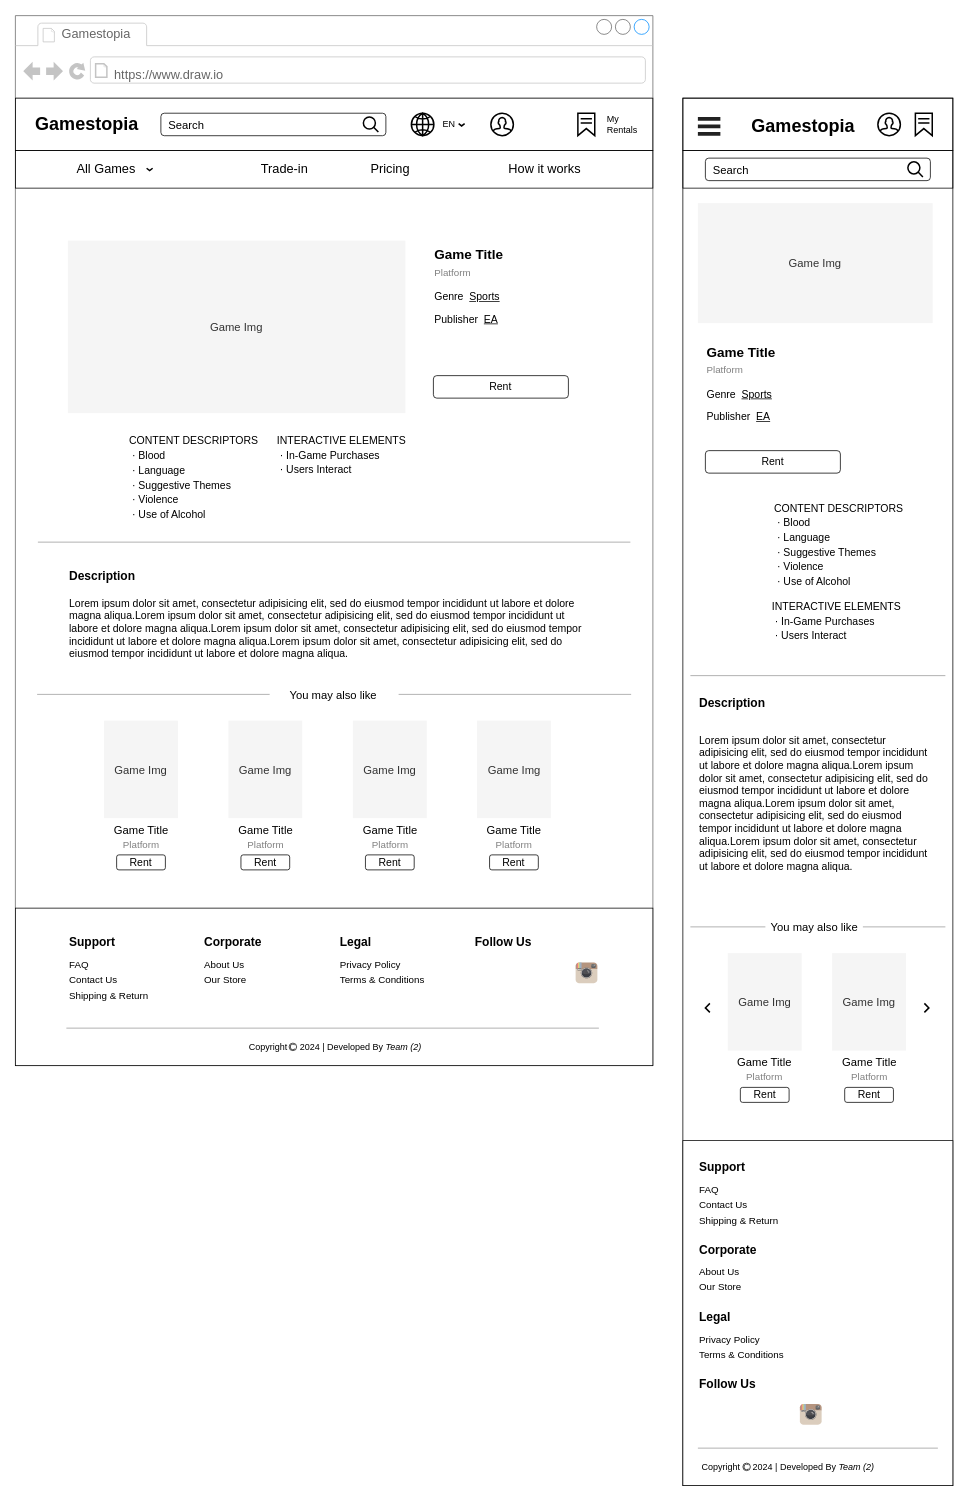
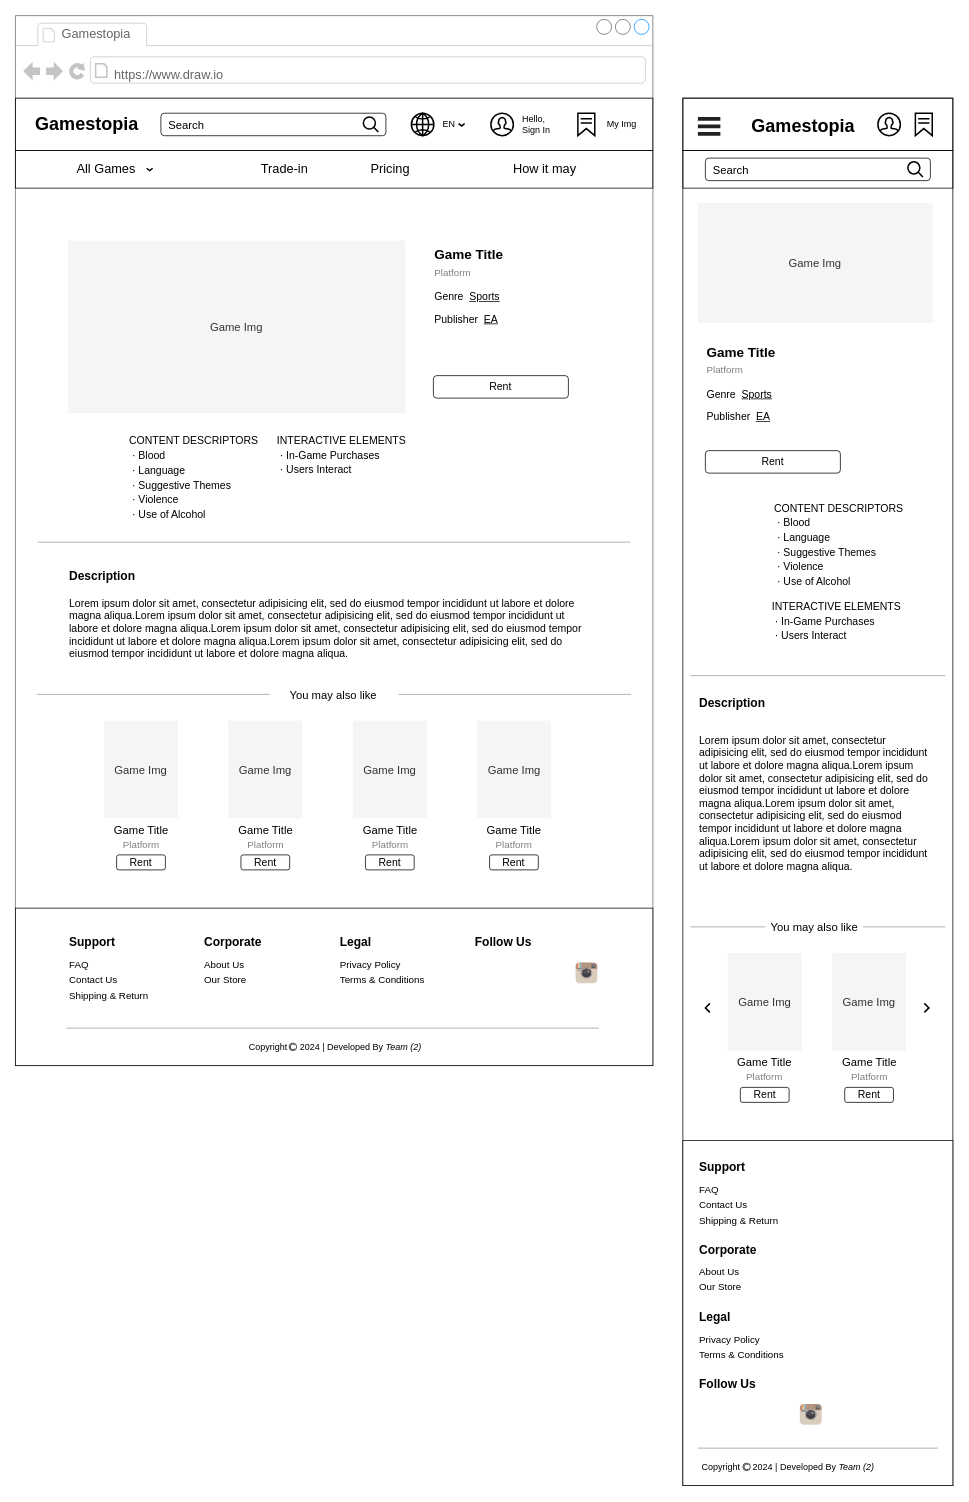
none -> (540, 124)
(625, 124) -> (621, 124)
(545, 169) -> (545, 169)
